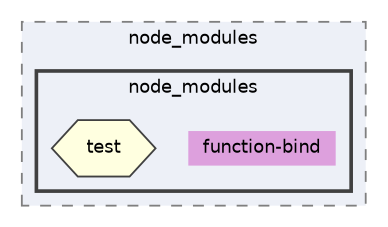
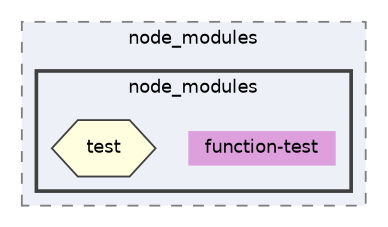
(262, 148) -> (262, 148)
